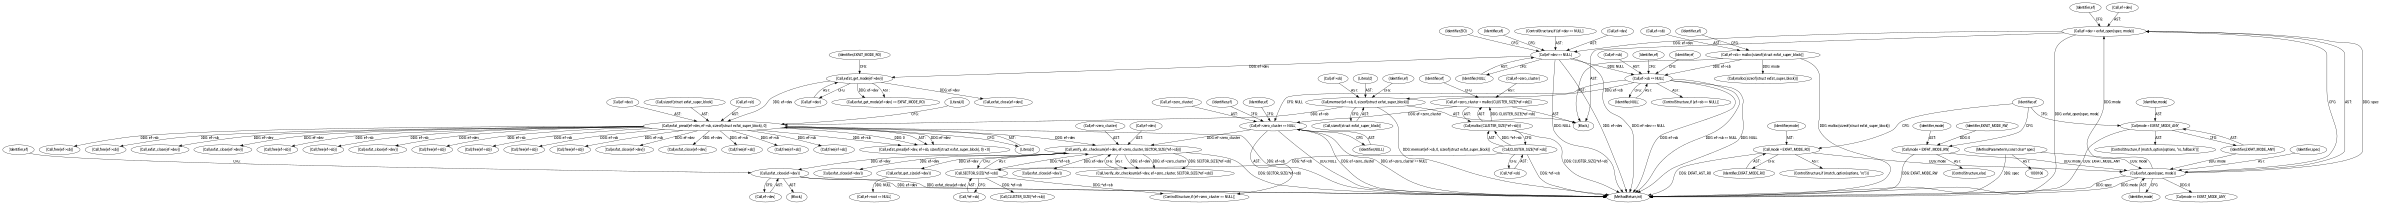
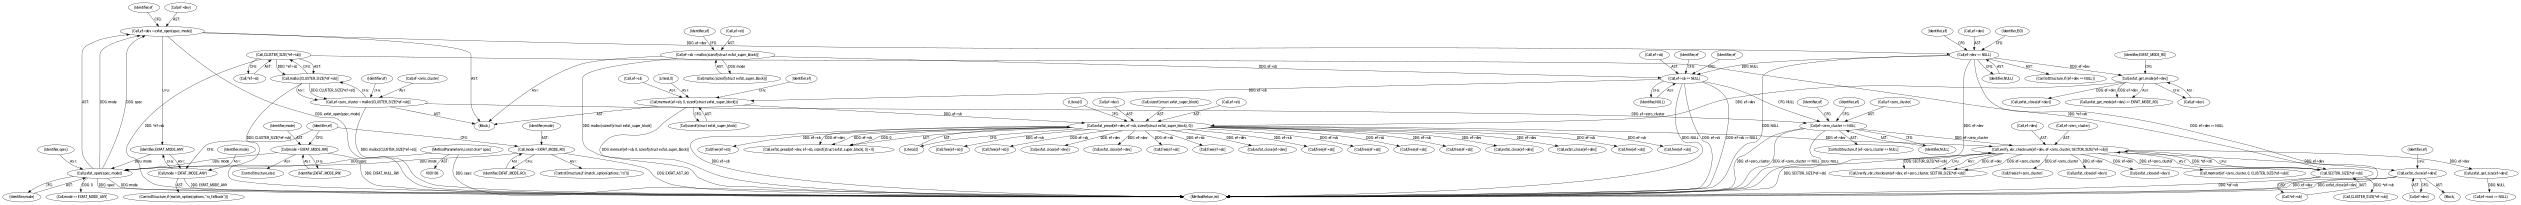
(1555, 42) -> (2018, 66)
none -> (717, 69)
(2327, 85) -> (162, 89)
(1691, 102) -> none
(1468, 114) -> (366, 91)
(1965, 138) -> (308, 162)
none -> (314, 160)
(2139, 162) -> (359, 162)
(1920, 173) -> (382, 173)
none -> (2023, 173)
none -> (2245, 173)
(1080, 186) -> (1857, 192)
none -> (740, 194)
